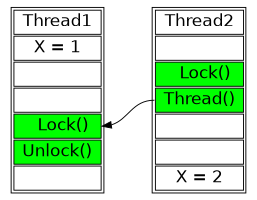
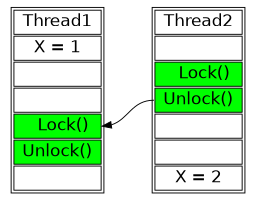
(199, 99) -> (199, 99)
